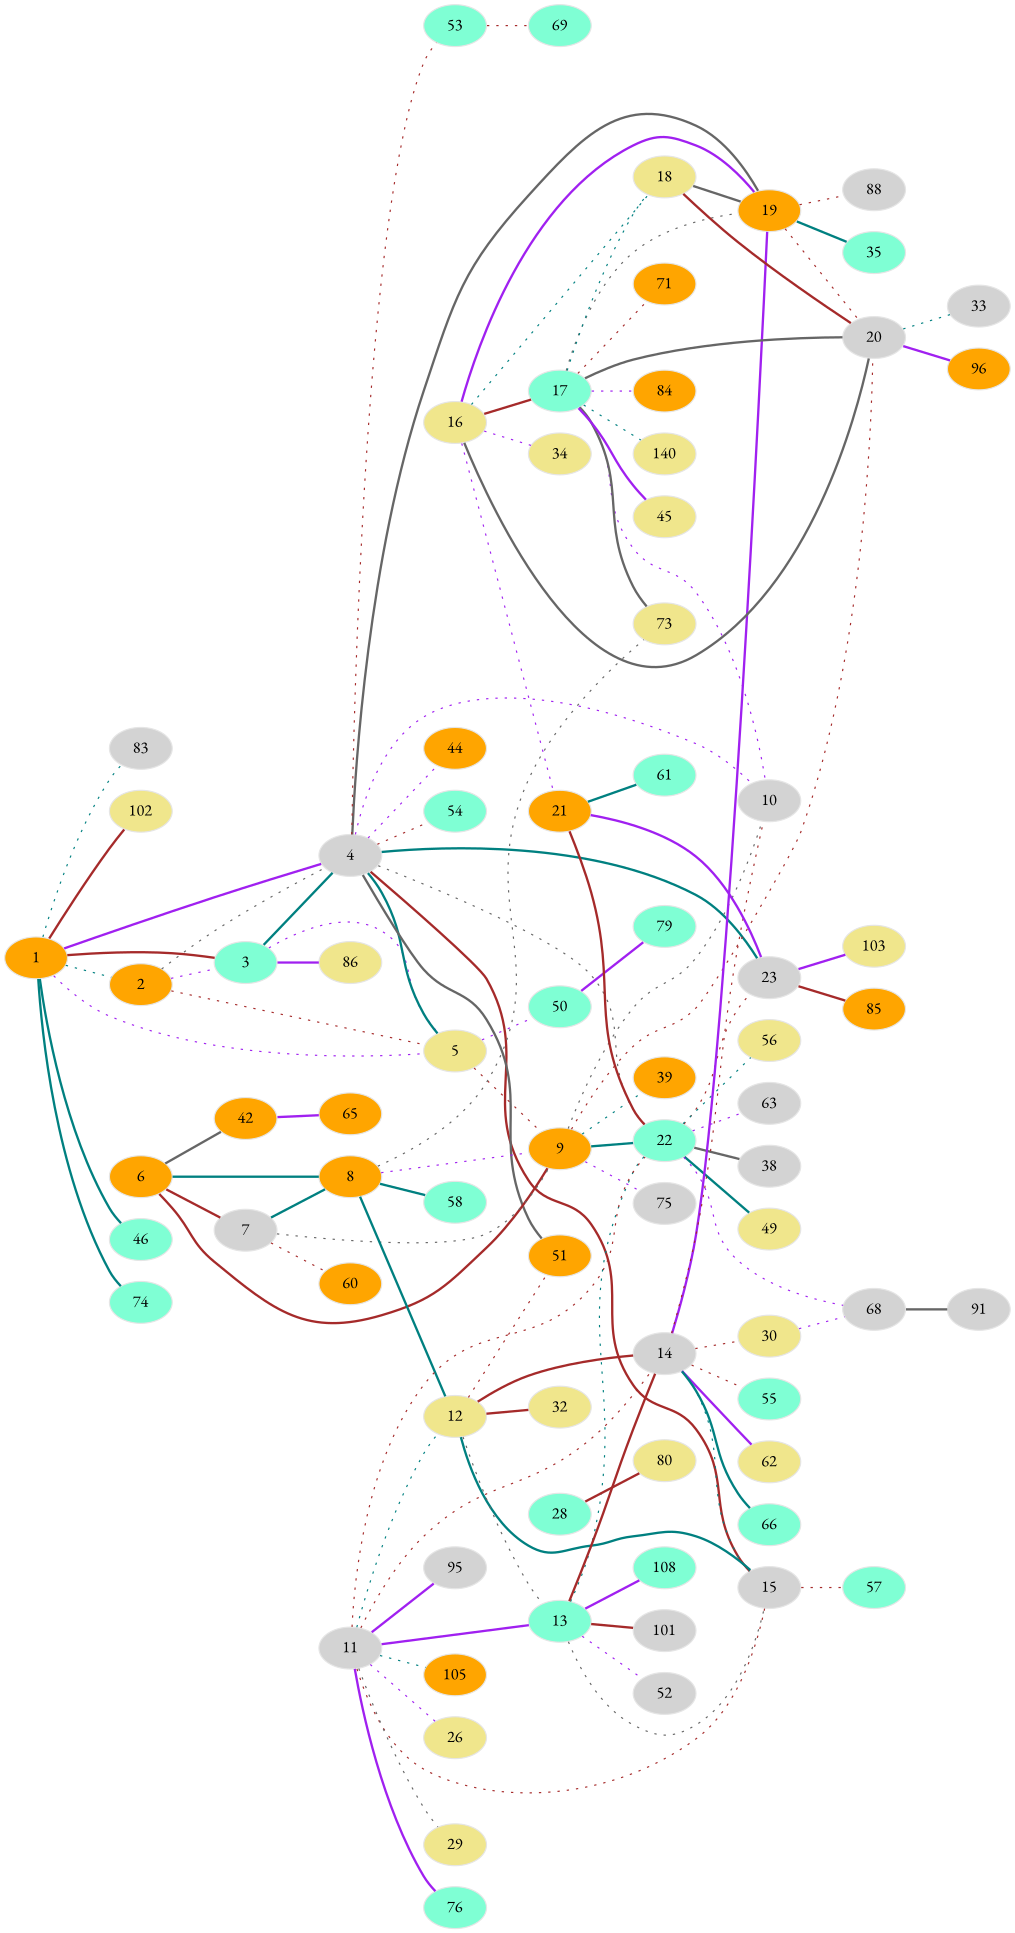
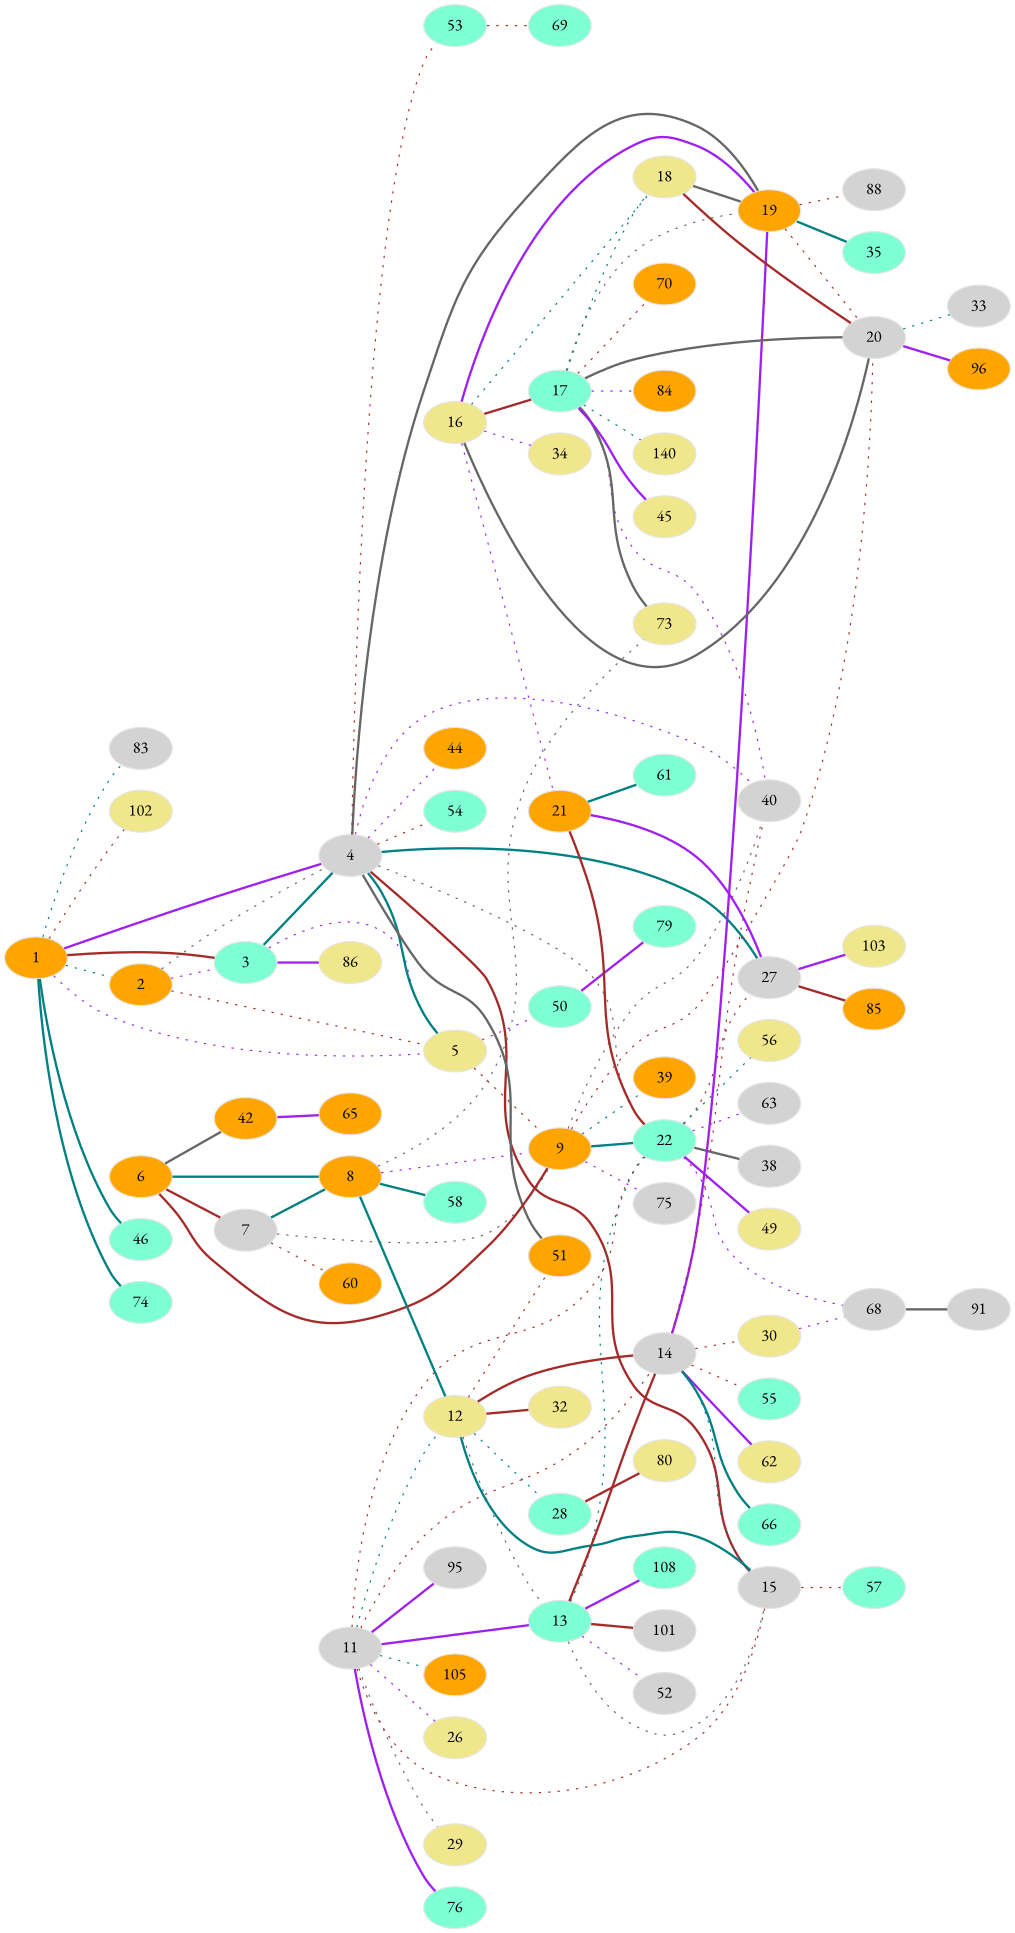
(665, 284) -> (665, 284)
(769, 801) -> (769, 801)
(85, 883) -> (85, 883)
(769, 978) -> (769, 978)
(717, 1185) -> (717, 1185)
none -> (508, 1465)
